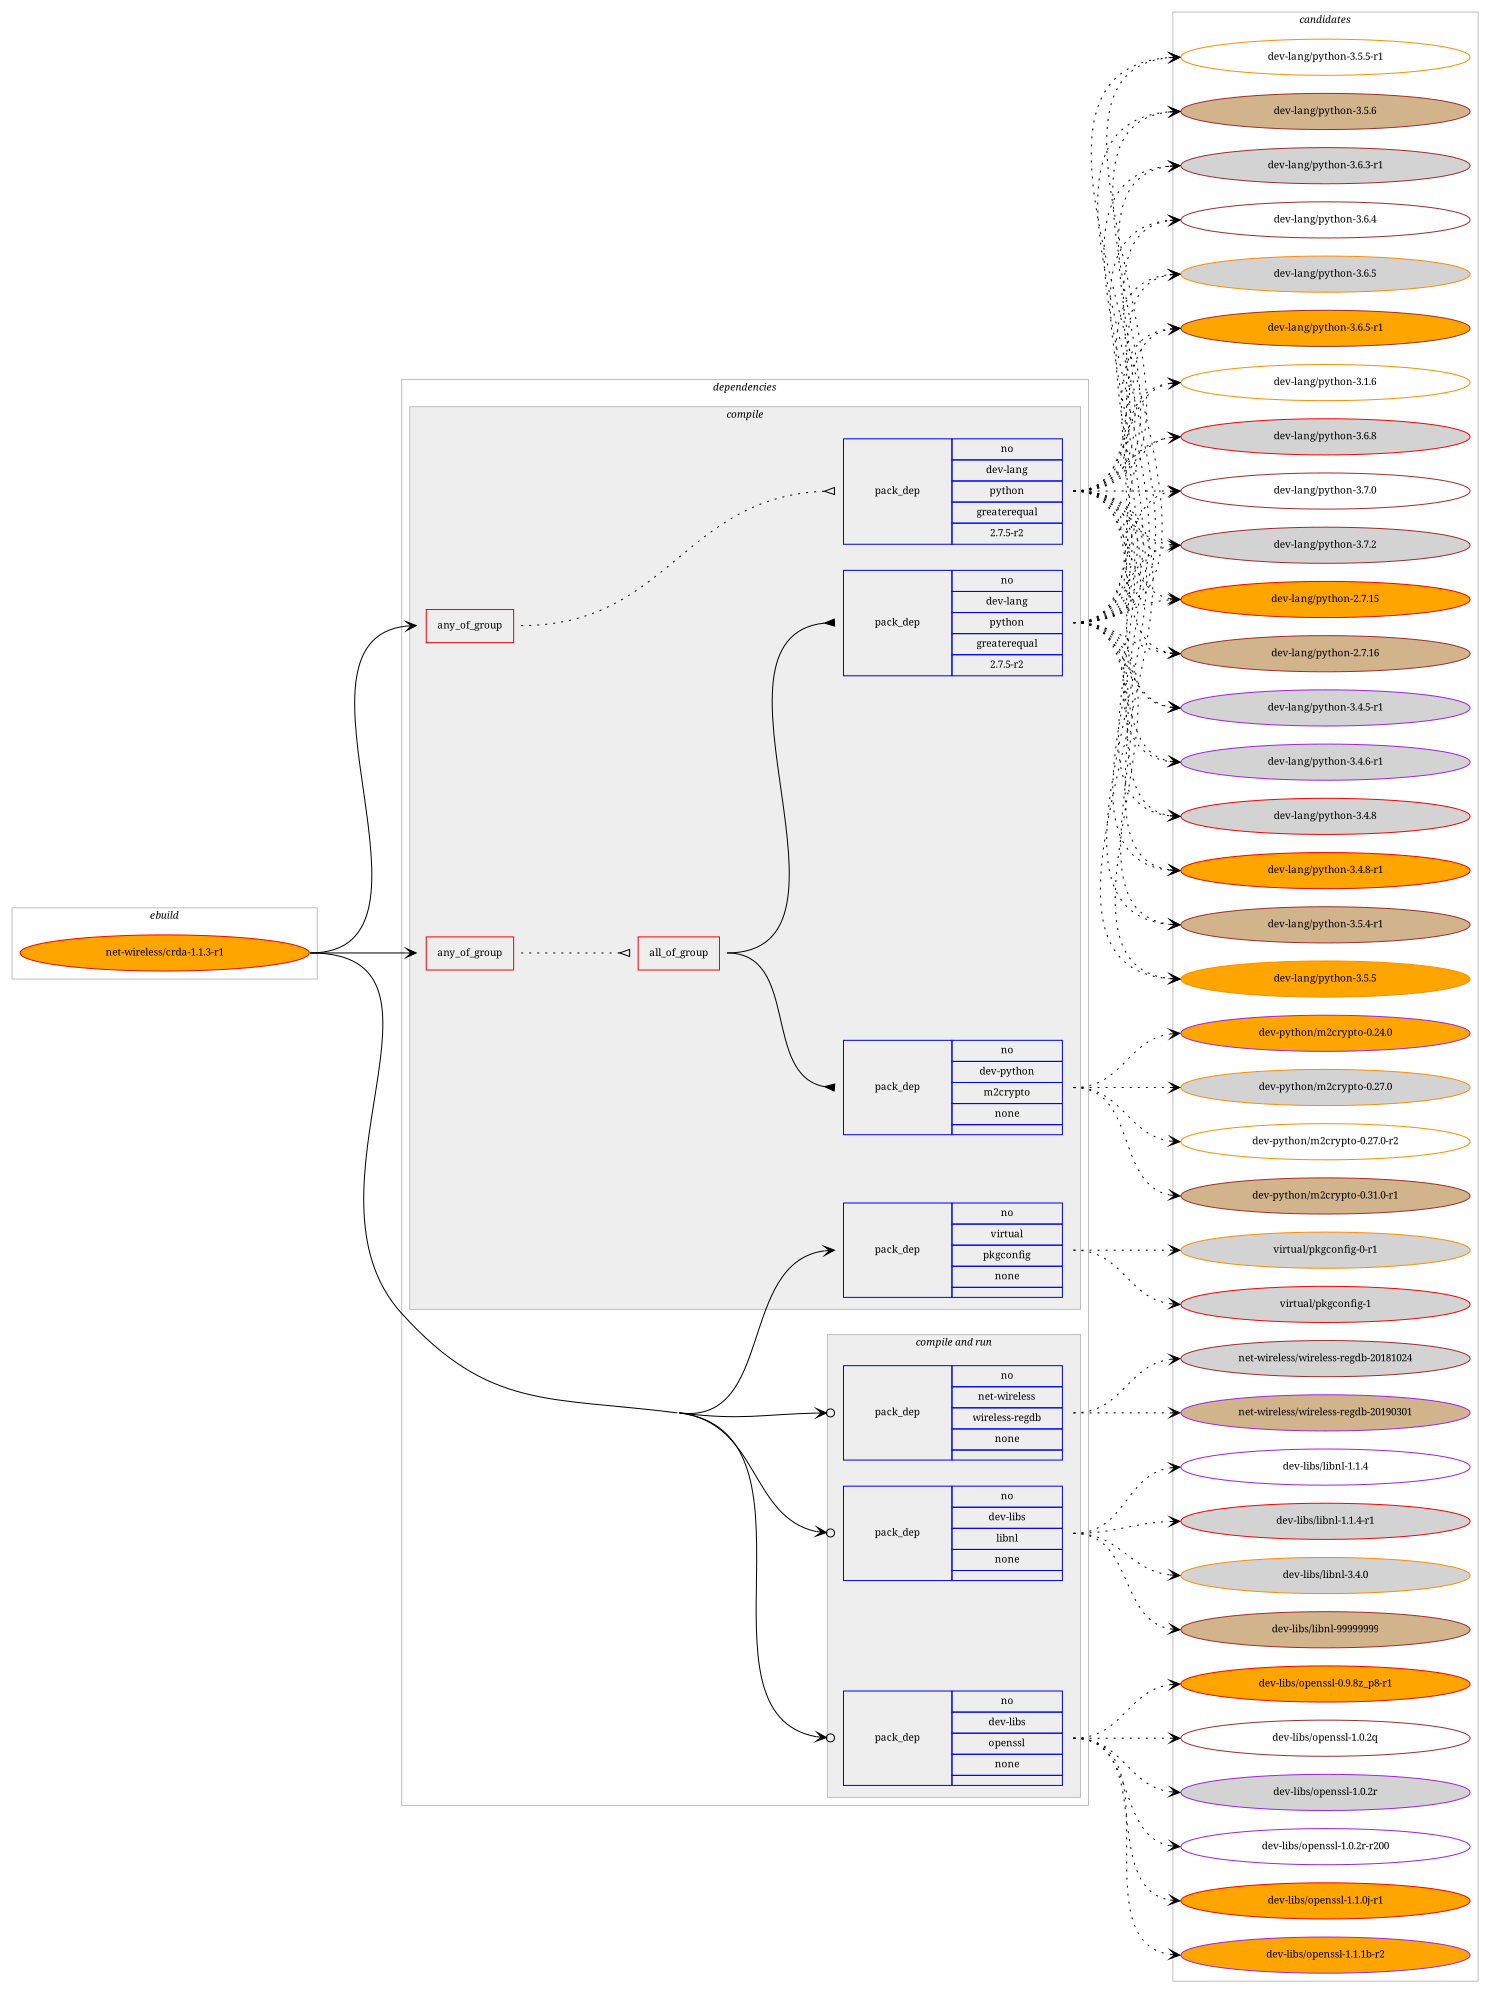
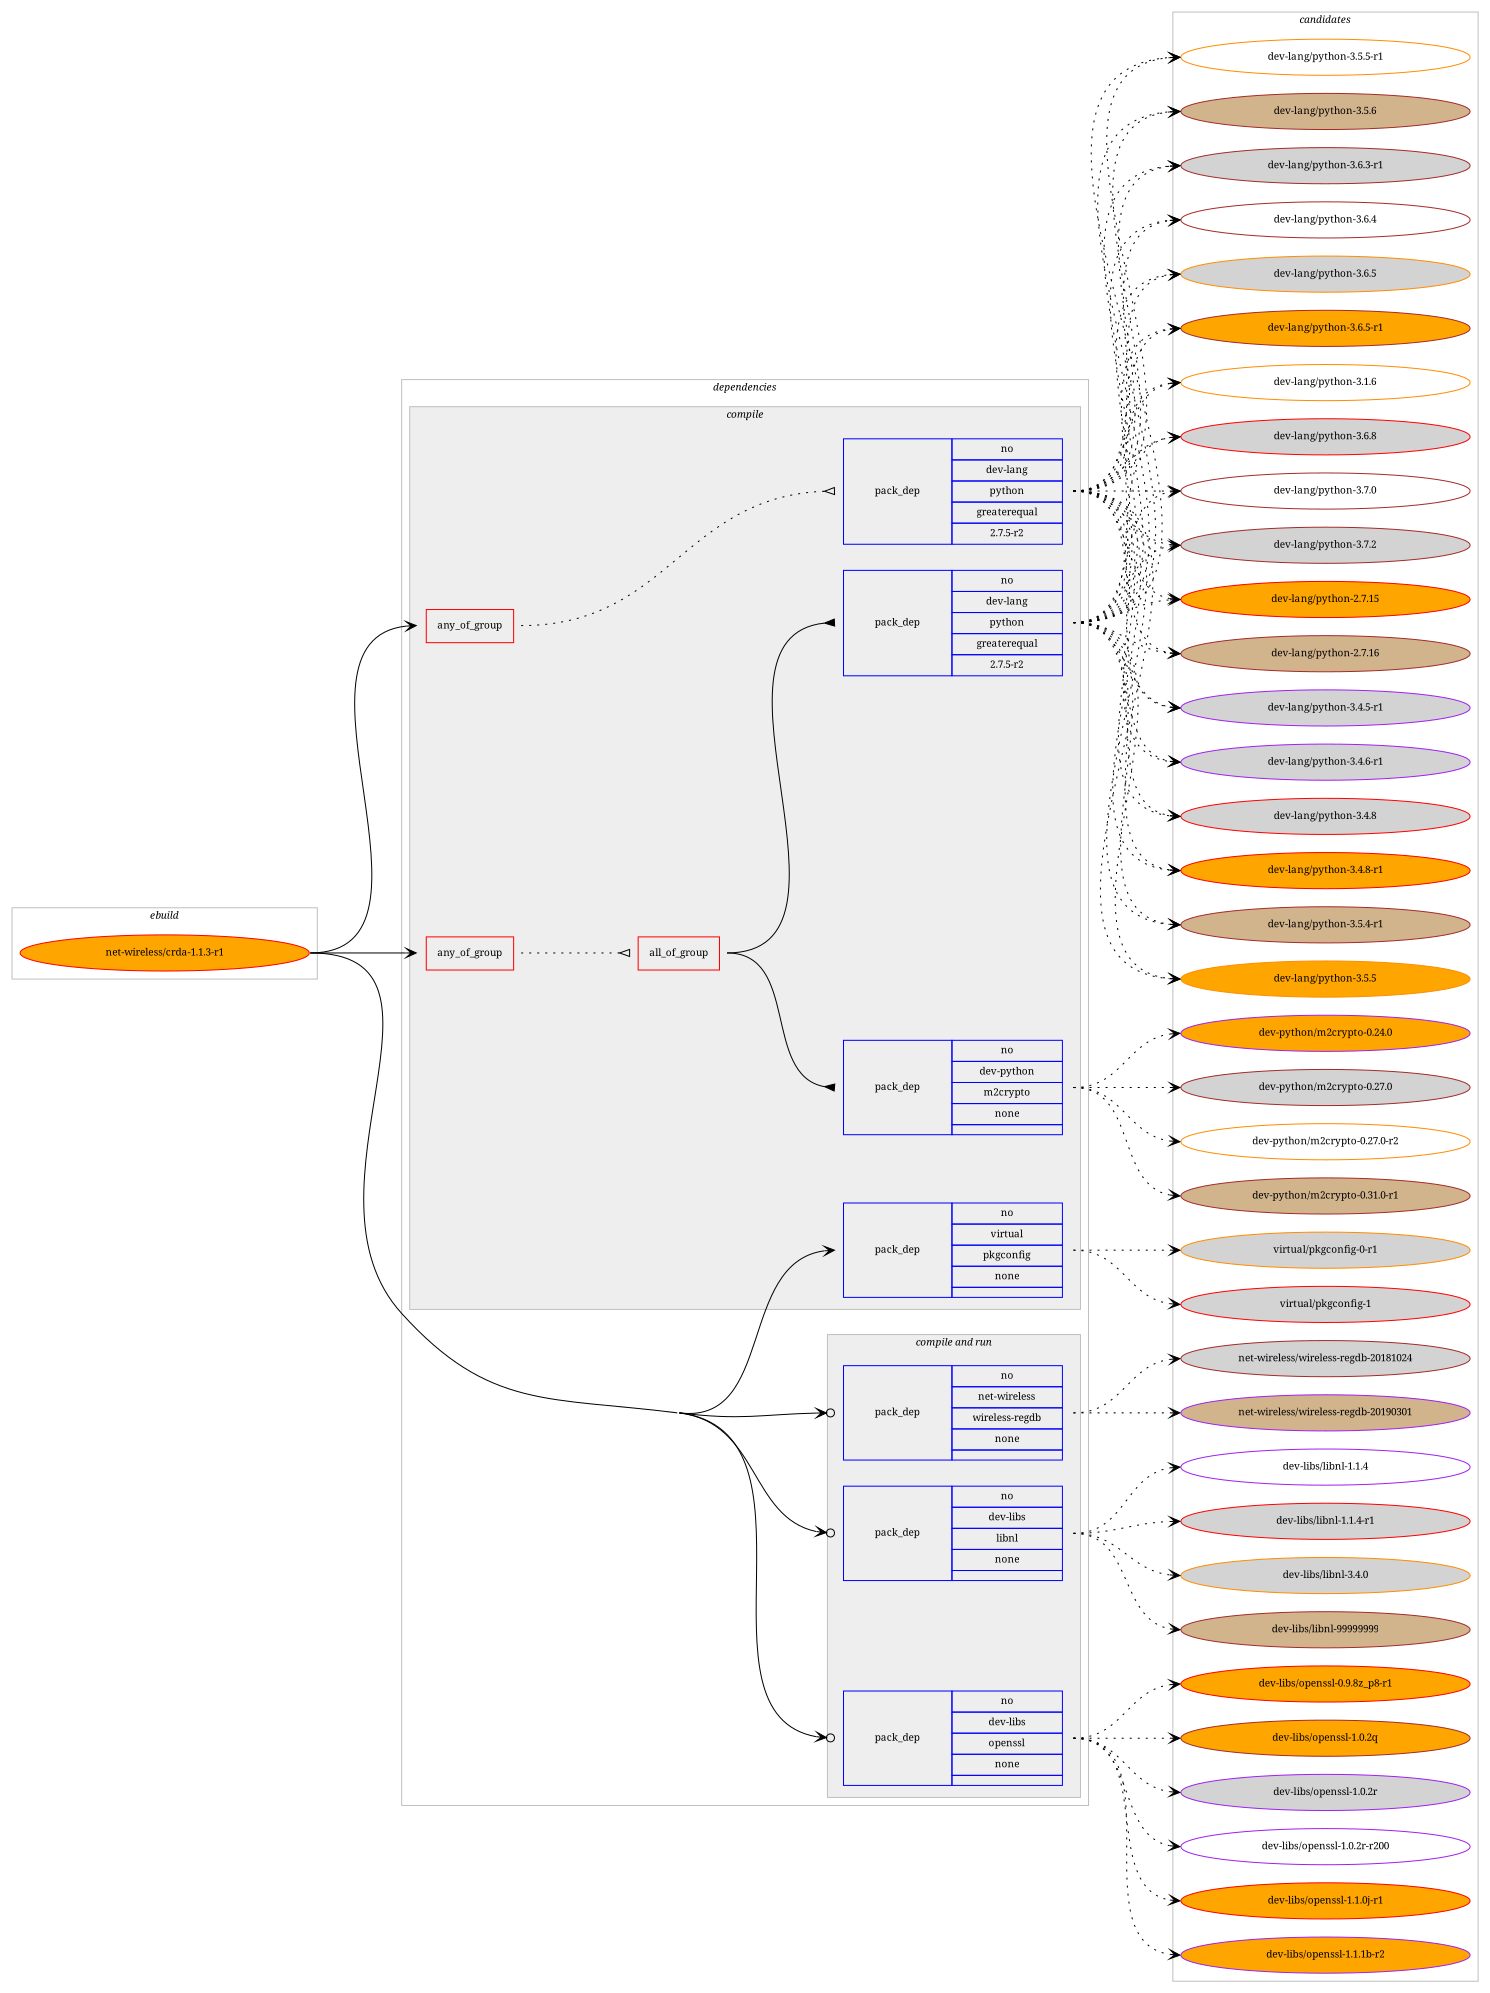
(1326, 1088) -> (1326, 1088)
(1326, 1738) -> (1326, 1738)
